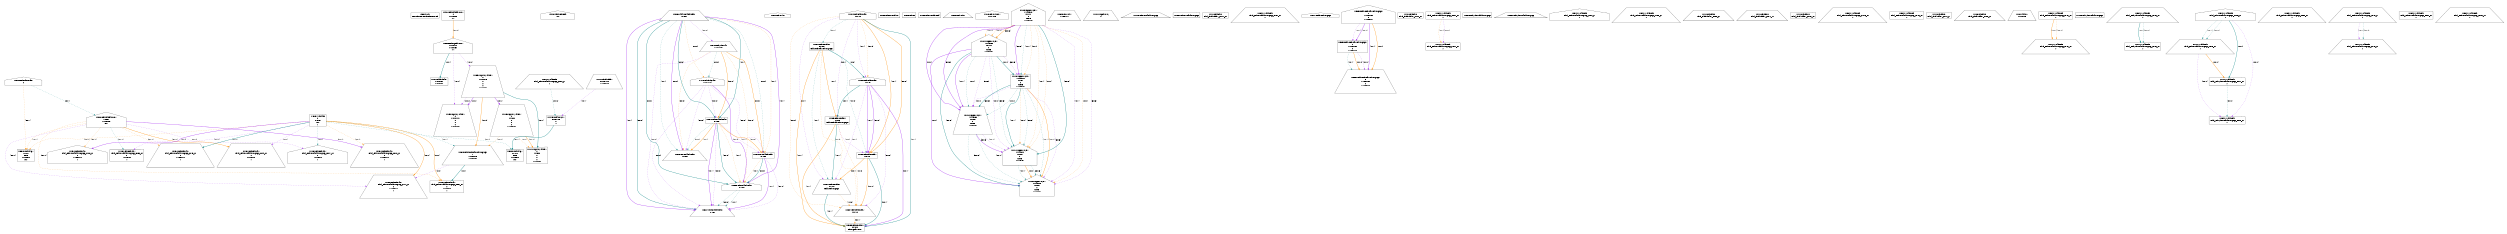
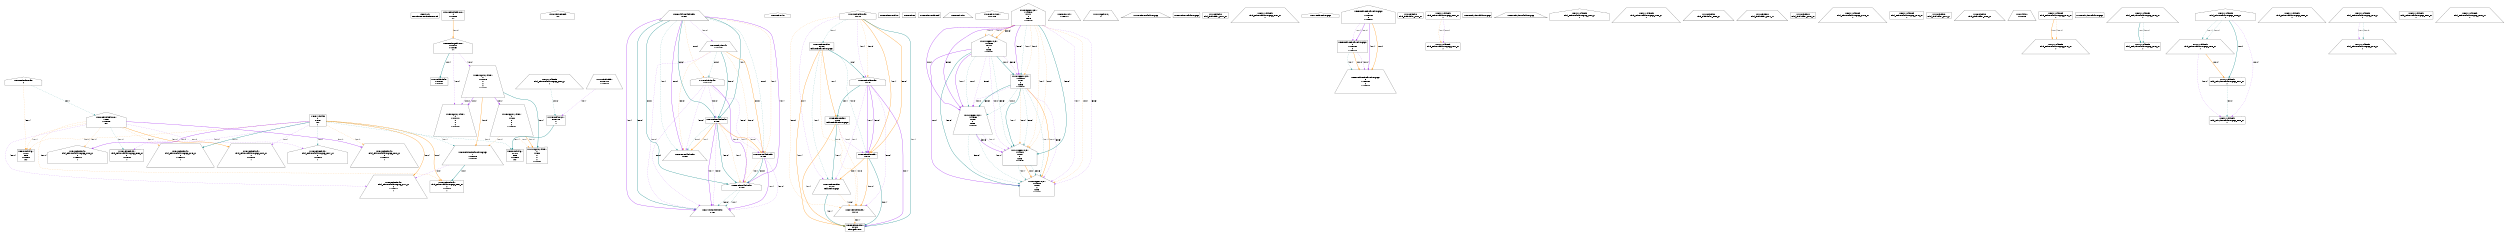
(840, 66) -> none
(728, 84) -> (728, 84)
